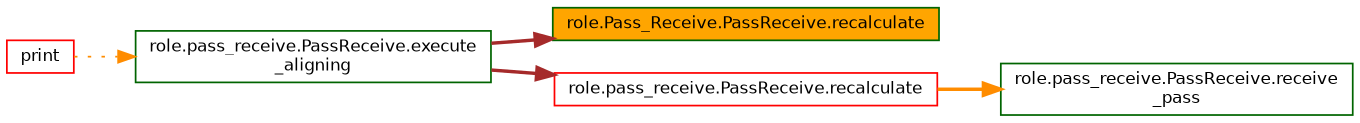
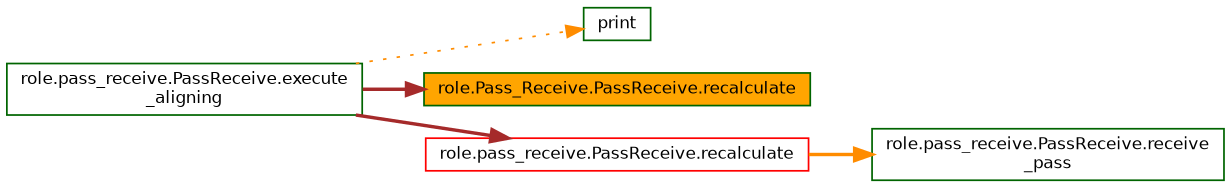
(40, 57) -> (617, 24)
(96, 57) -> (461, 48)
